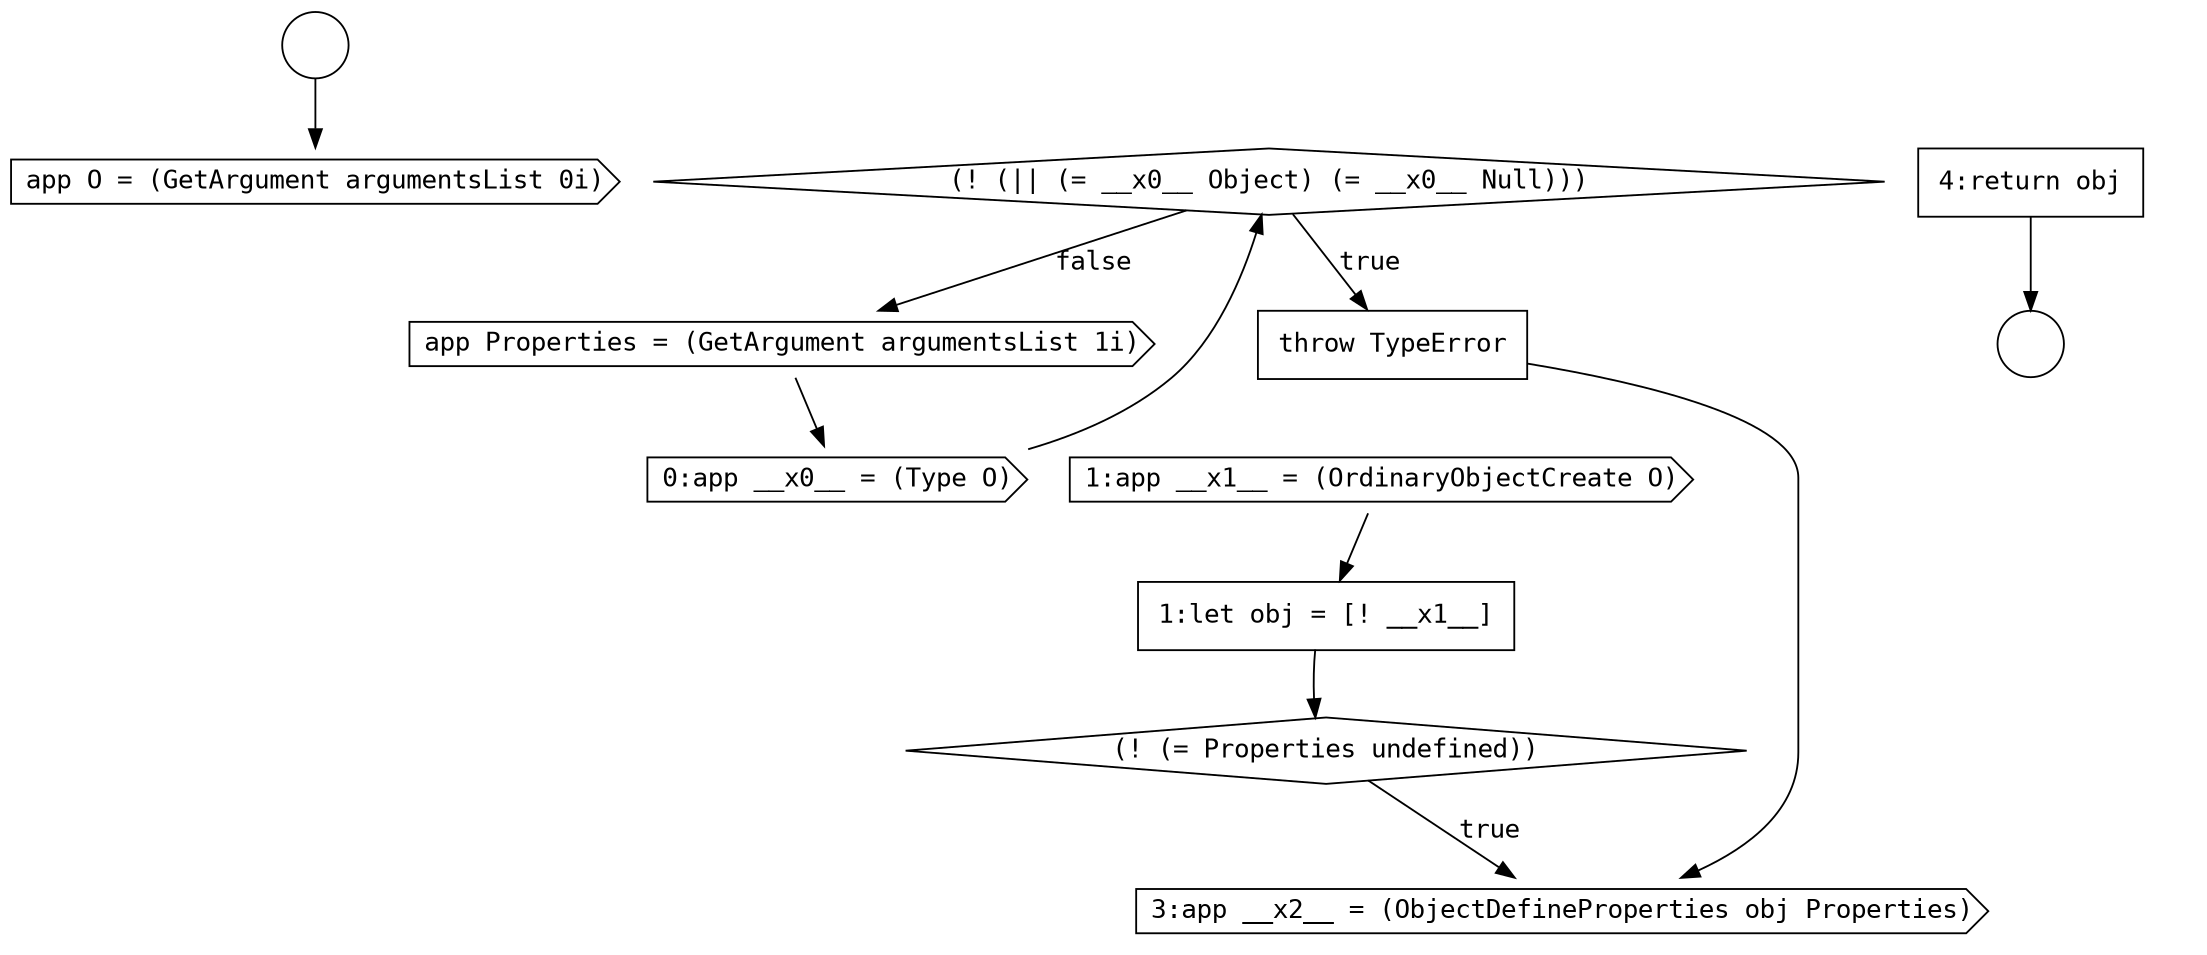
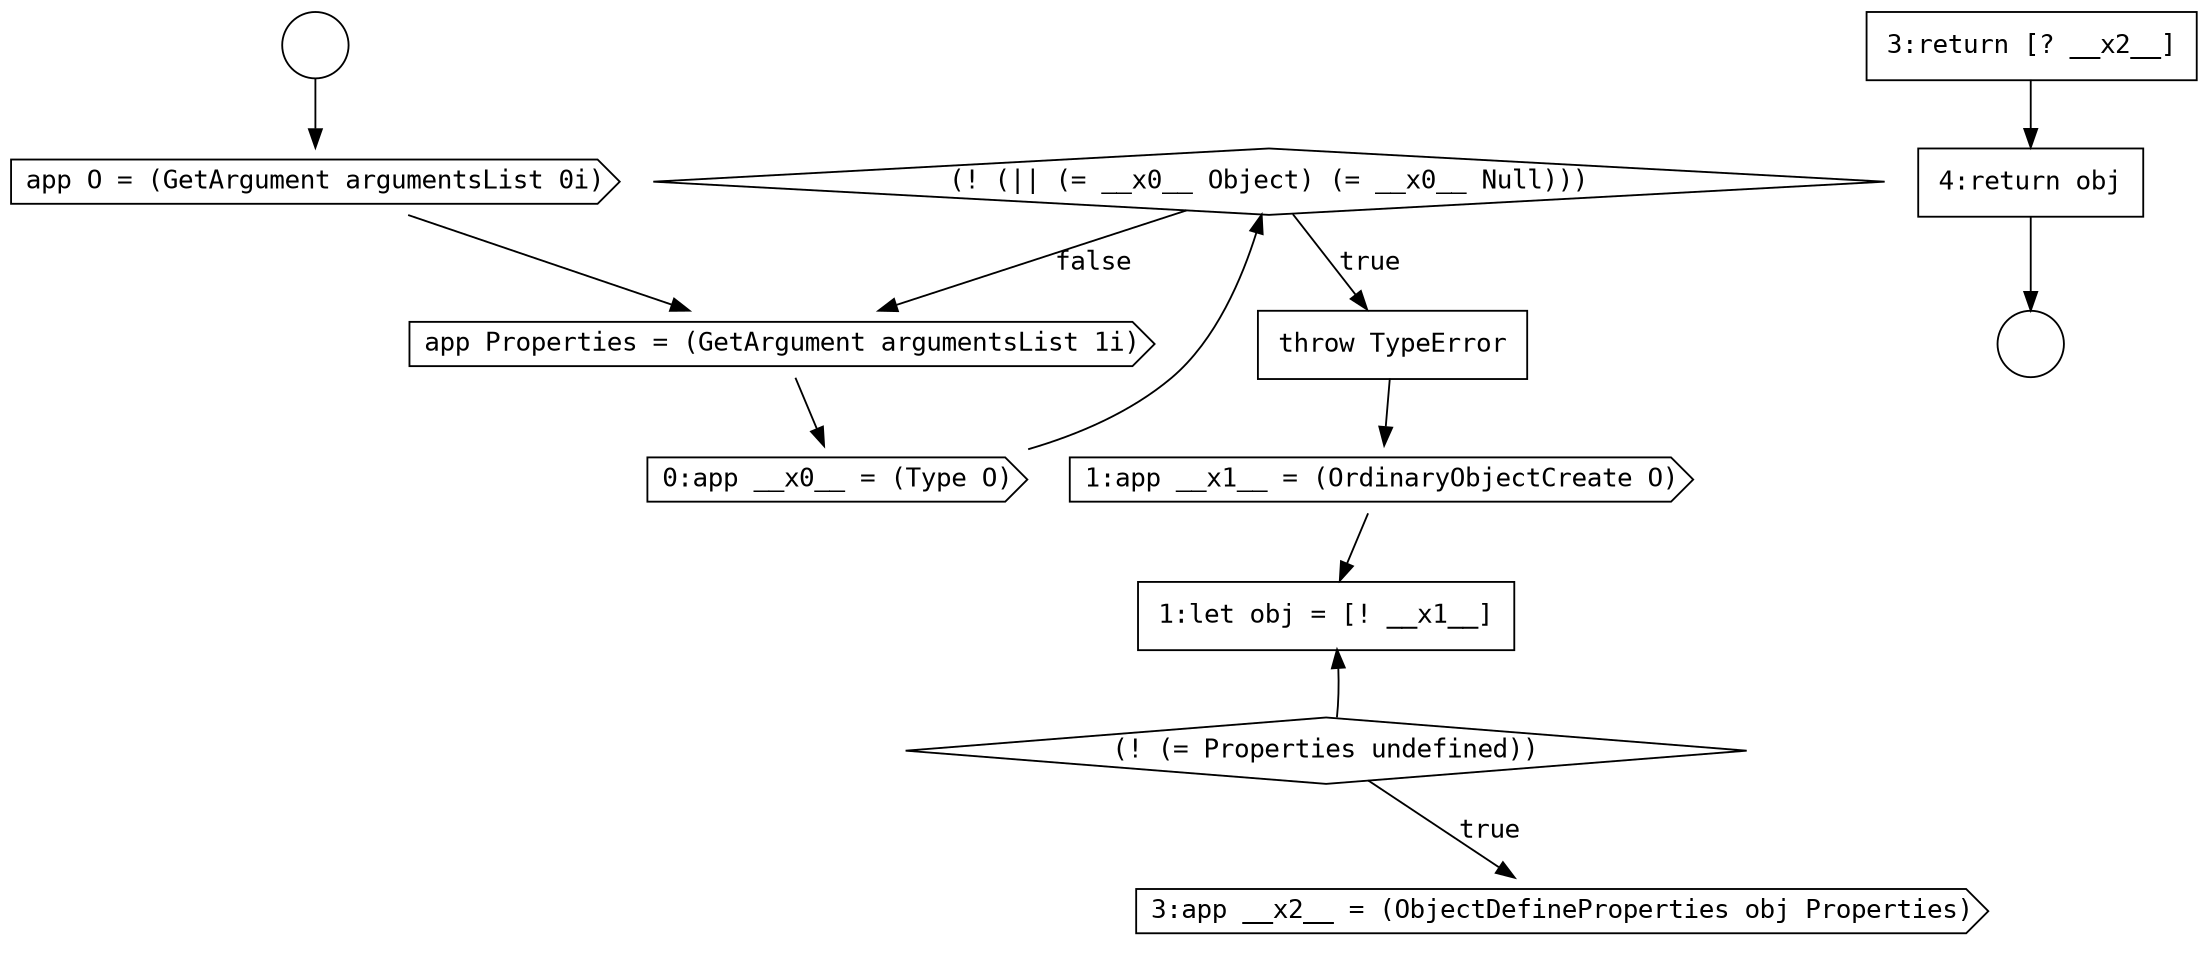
none -> (2031, 45)
none -> (540, 260)
(1798, 544) -> (1388, 403)
(1314, 674) -> (1338, 693)
